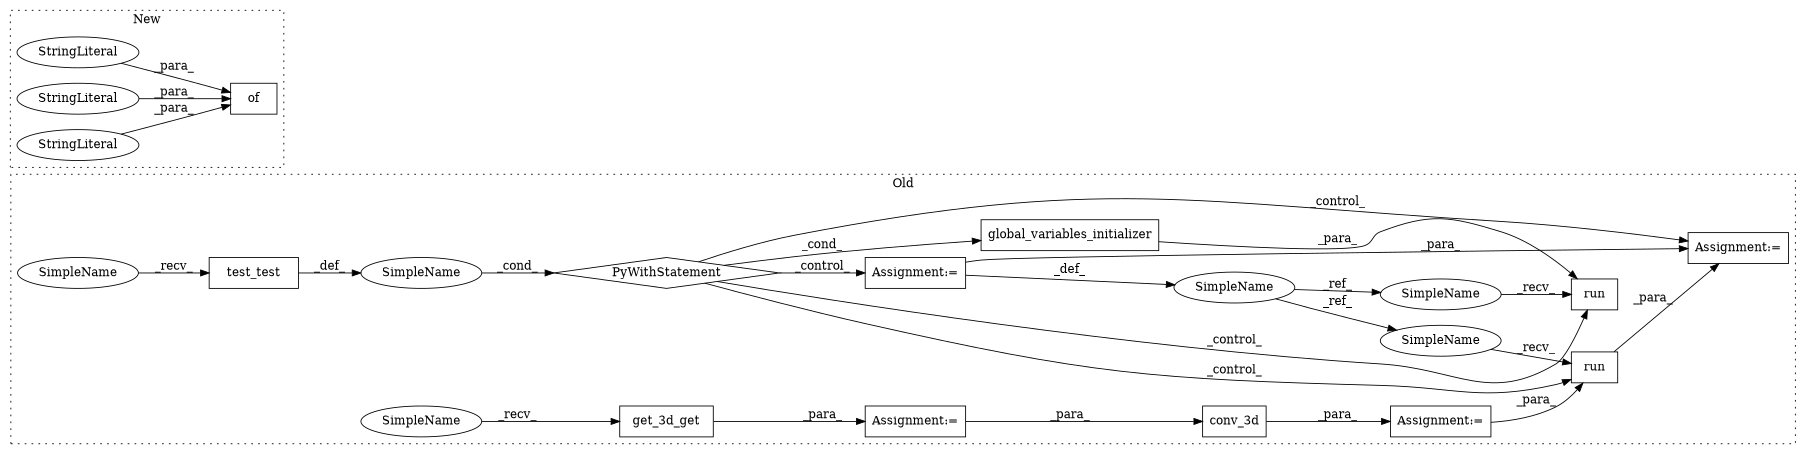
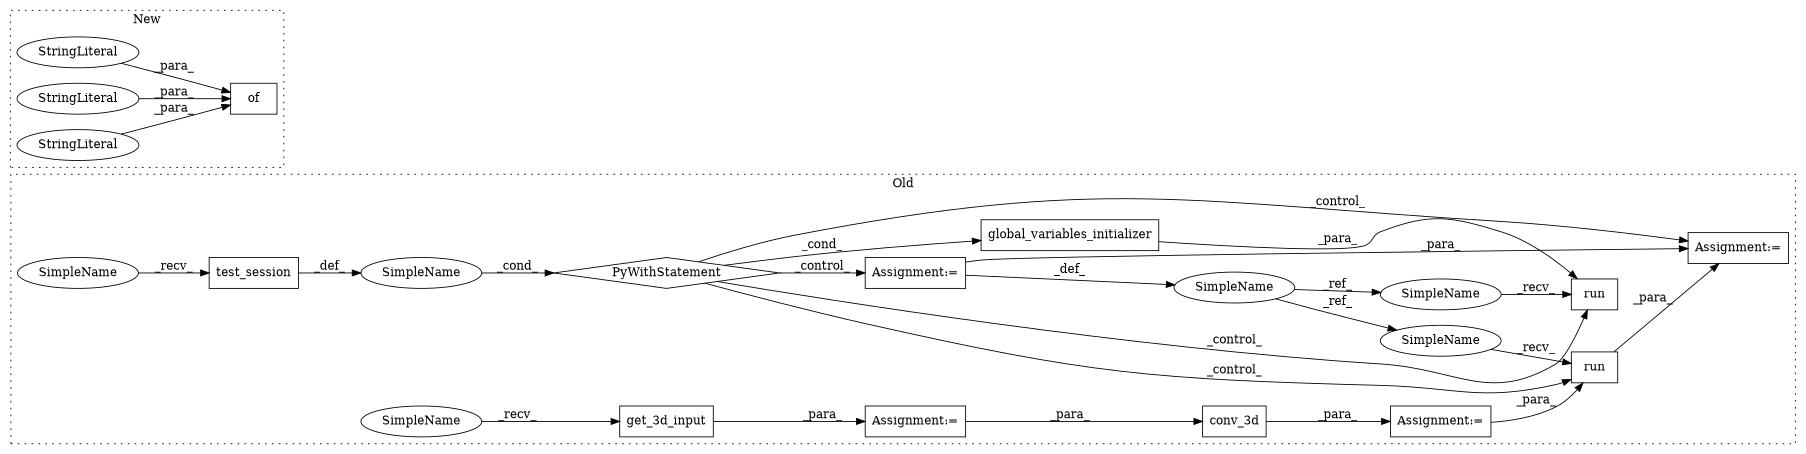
(254, 273) -> (254, 273)
(667, 421) -> (667, 421)
